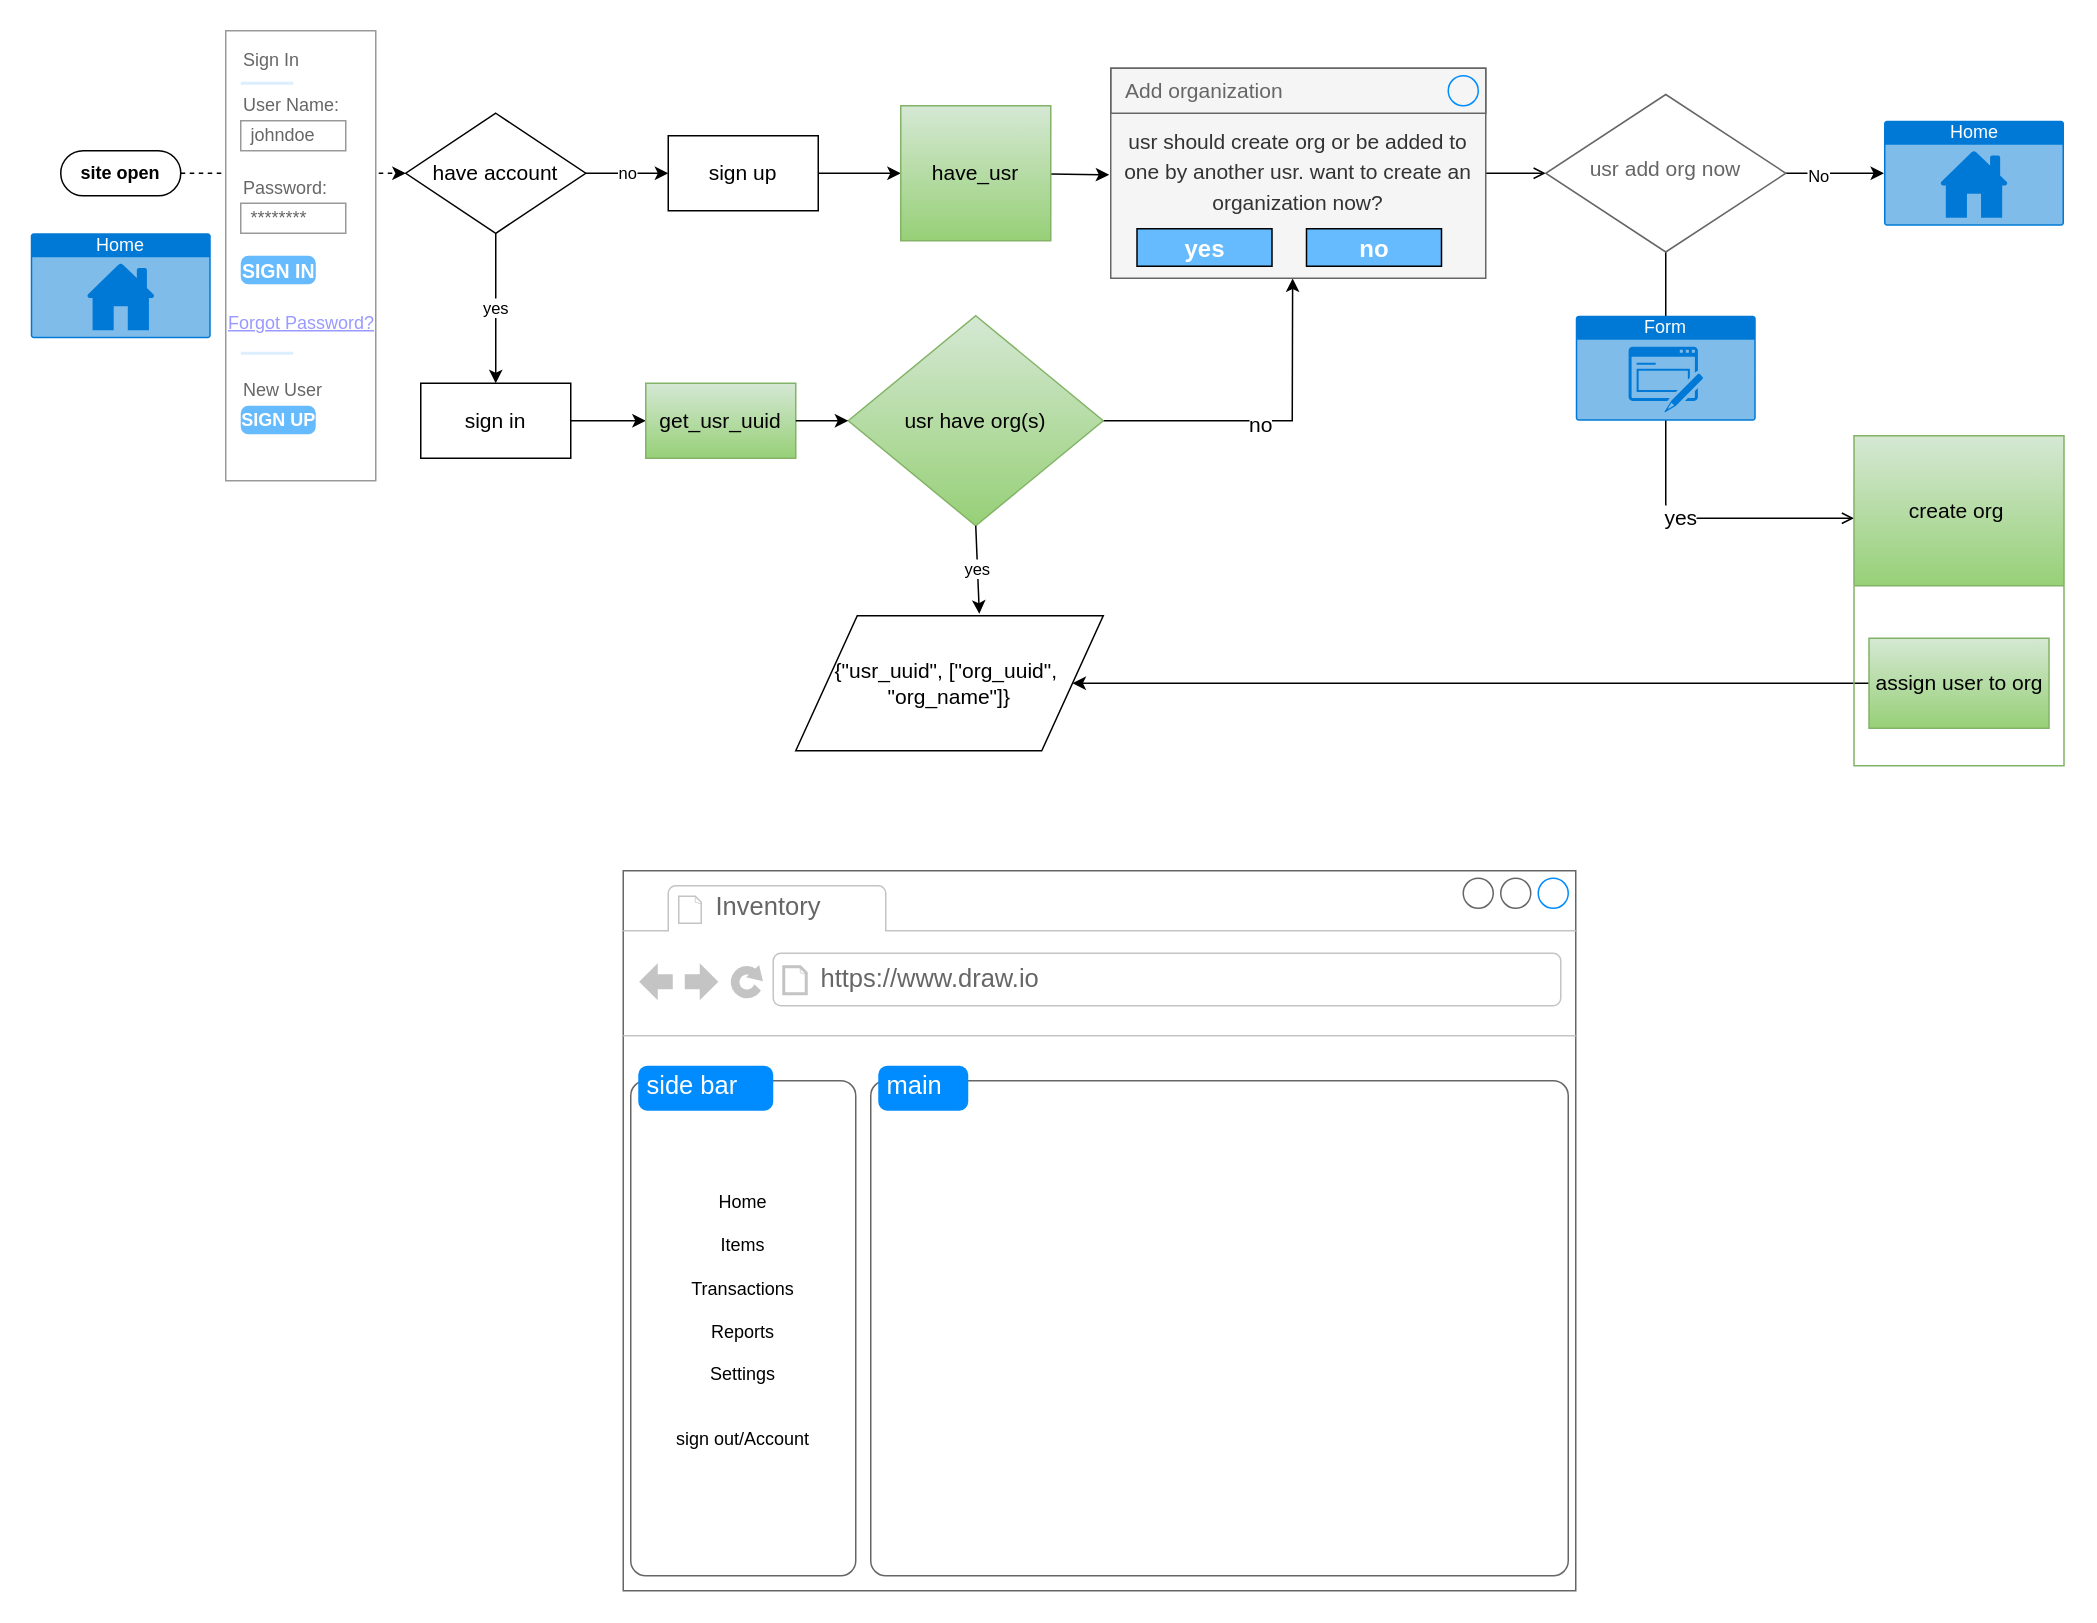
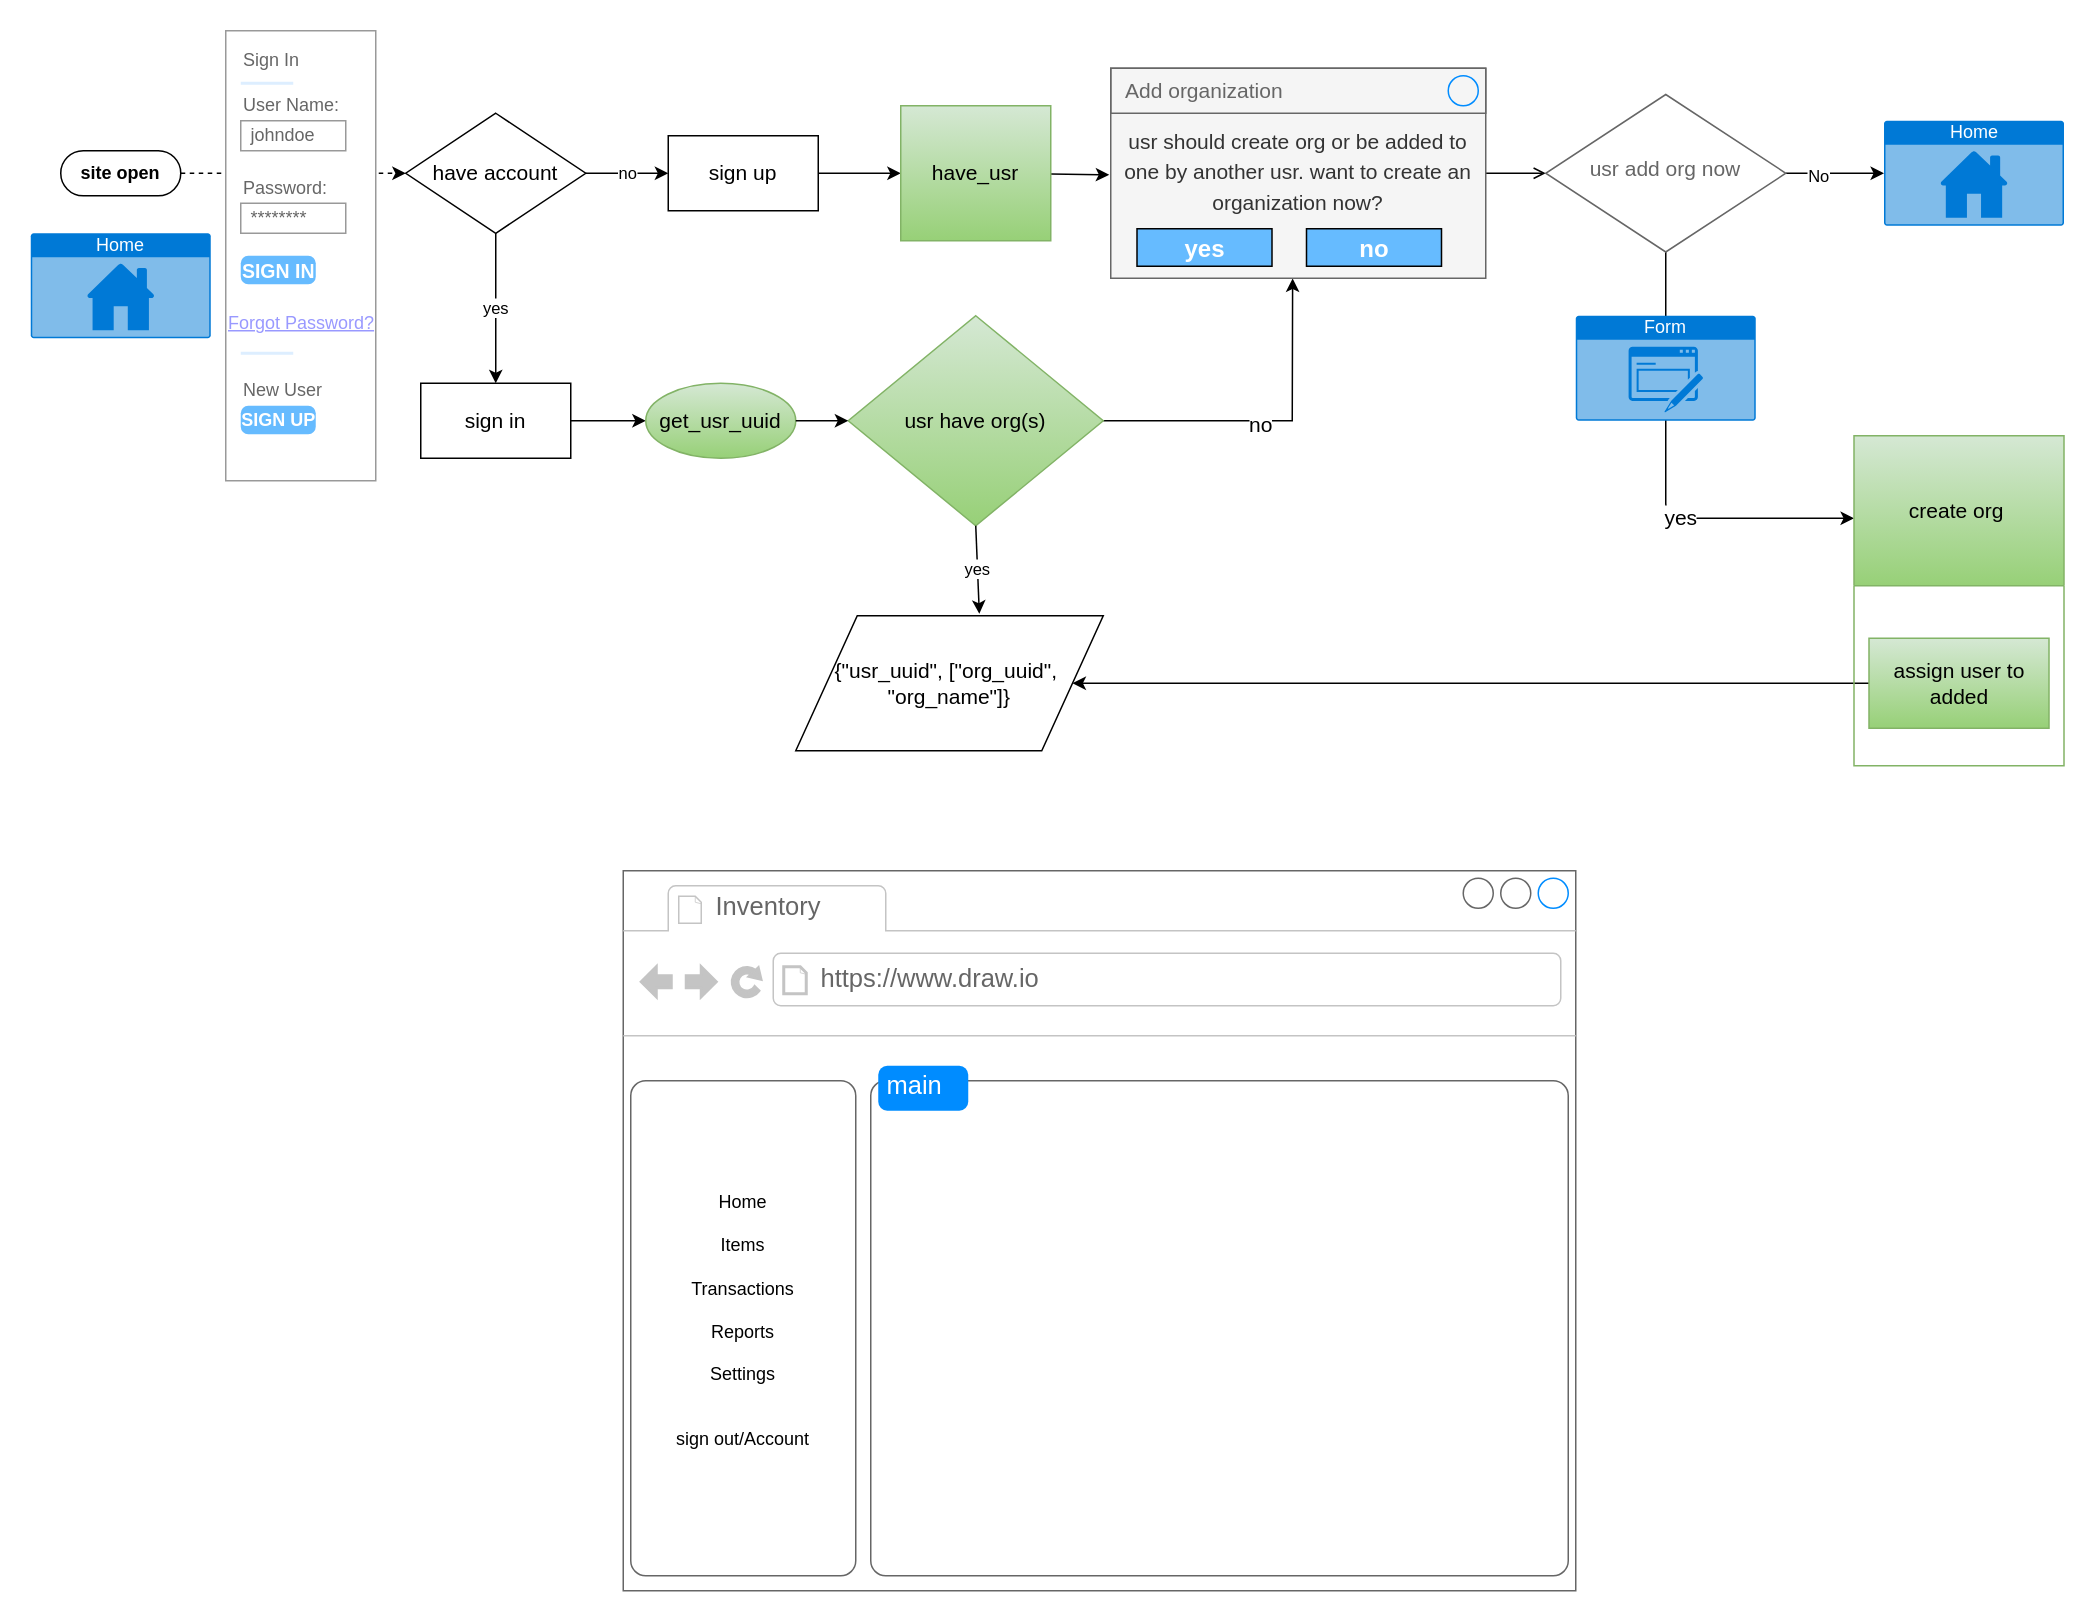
(721, 421) -> (721, 421)
(1845, 518) -> (1842, 518)
(1960, 683) -> (1960, 683)
(706, 1088) -> none
